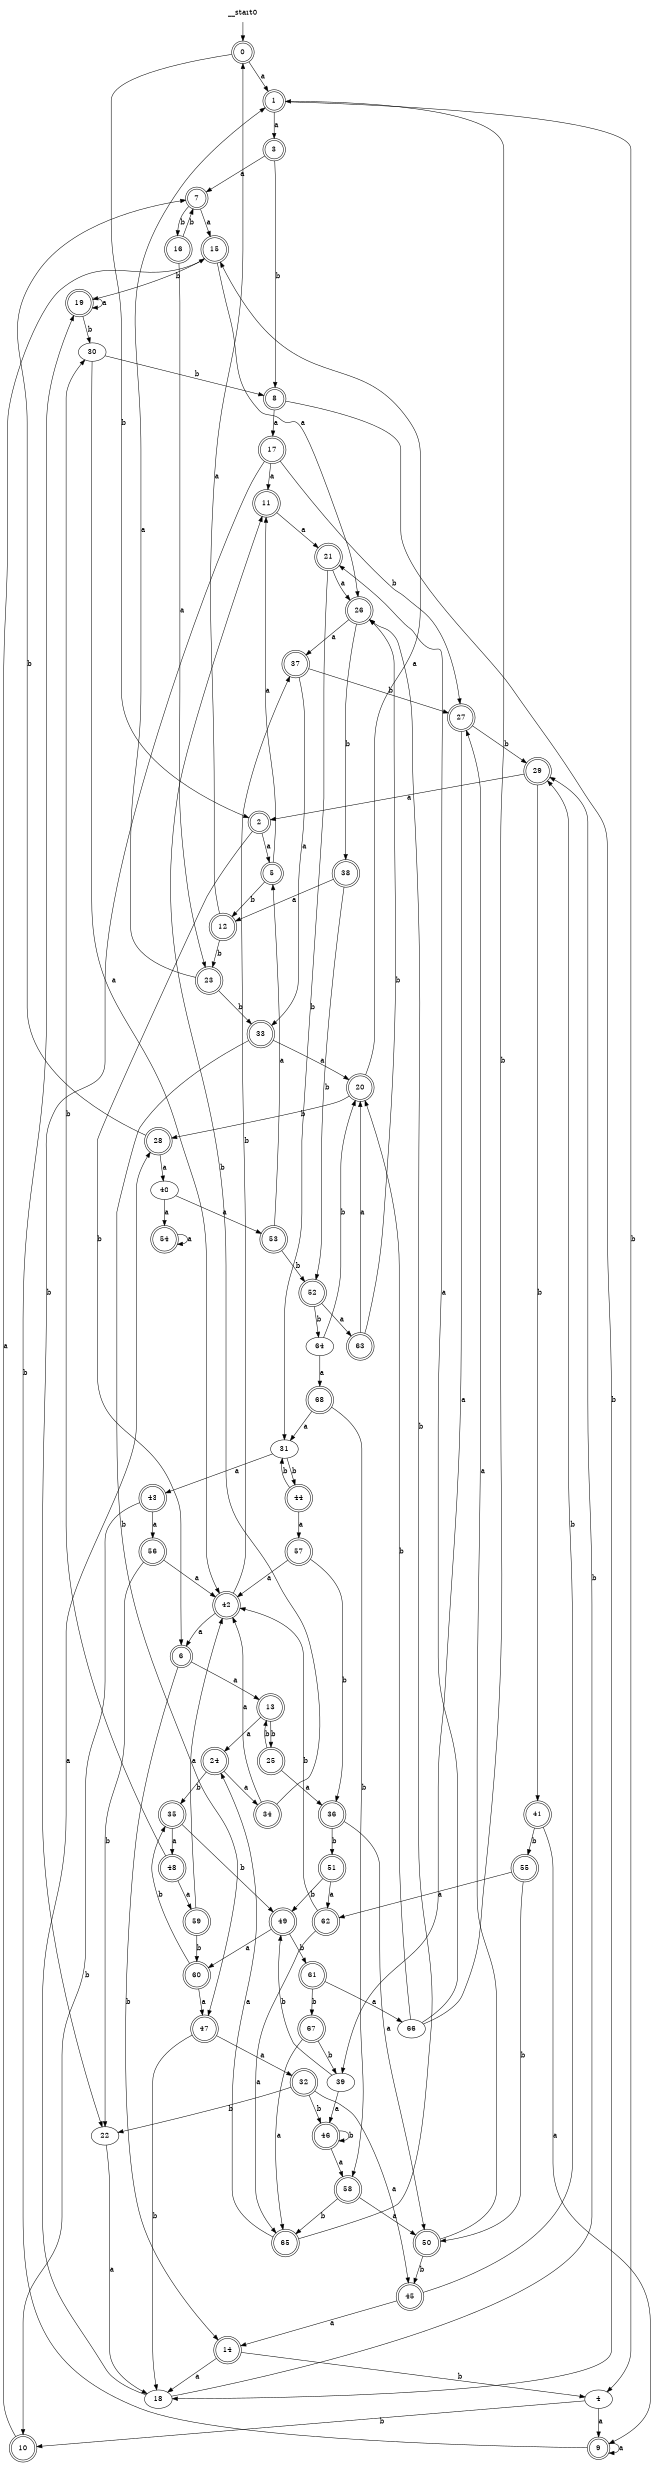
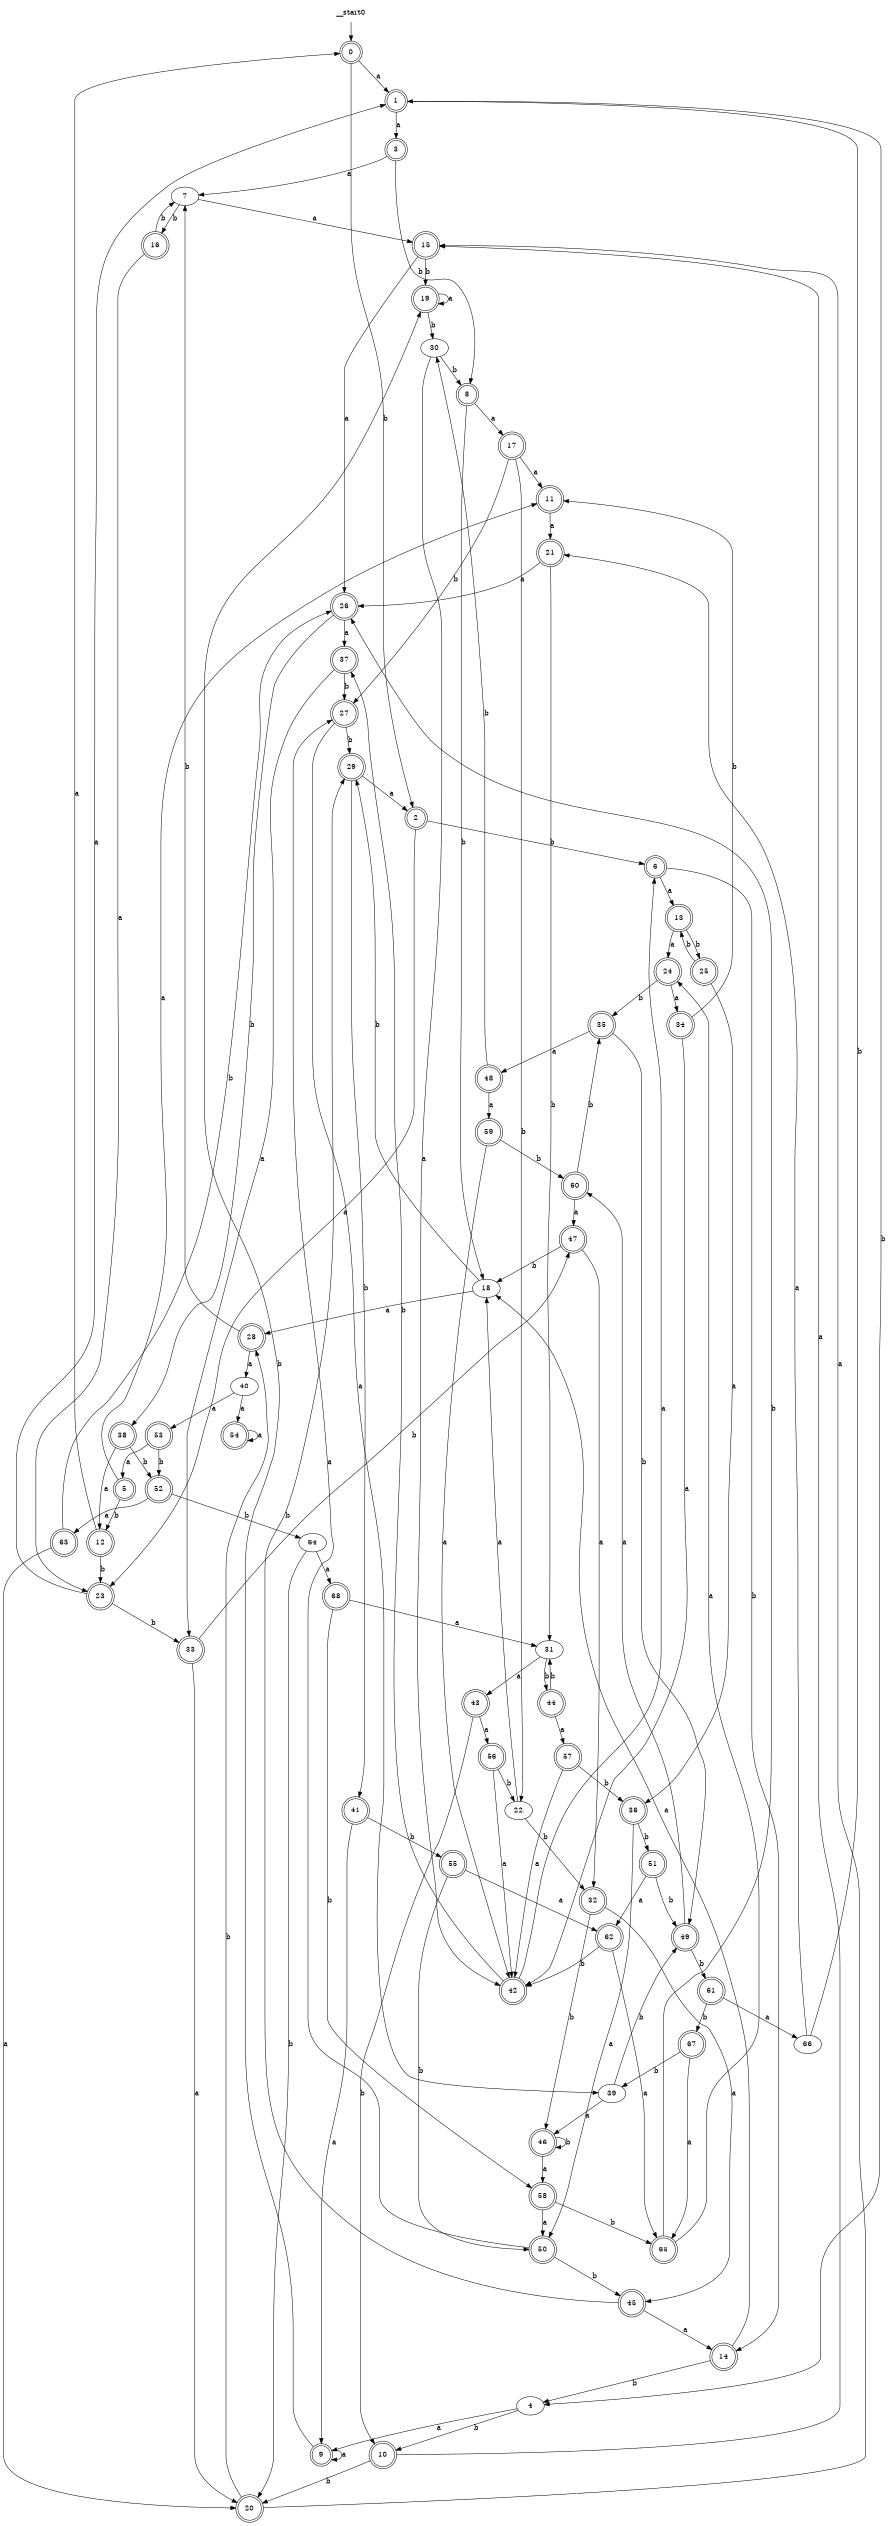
(197, 198) -> (185, 196)
(265, 845) -> (327, 1225)
(399, 1561) -> (319, 2481)
(207, 2111) -> (553, 1852)
